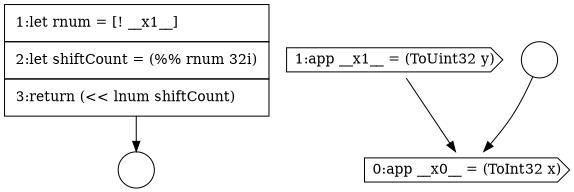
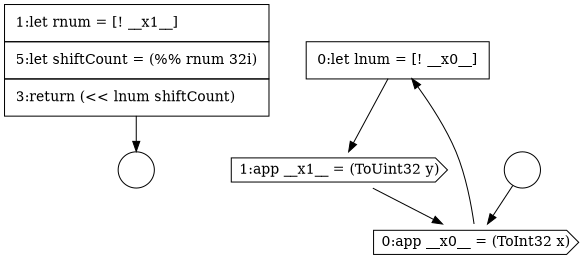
(137, 60) -> (137, 60)
none -> (398, 60)
